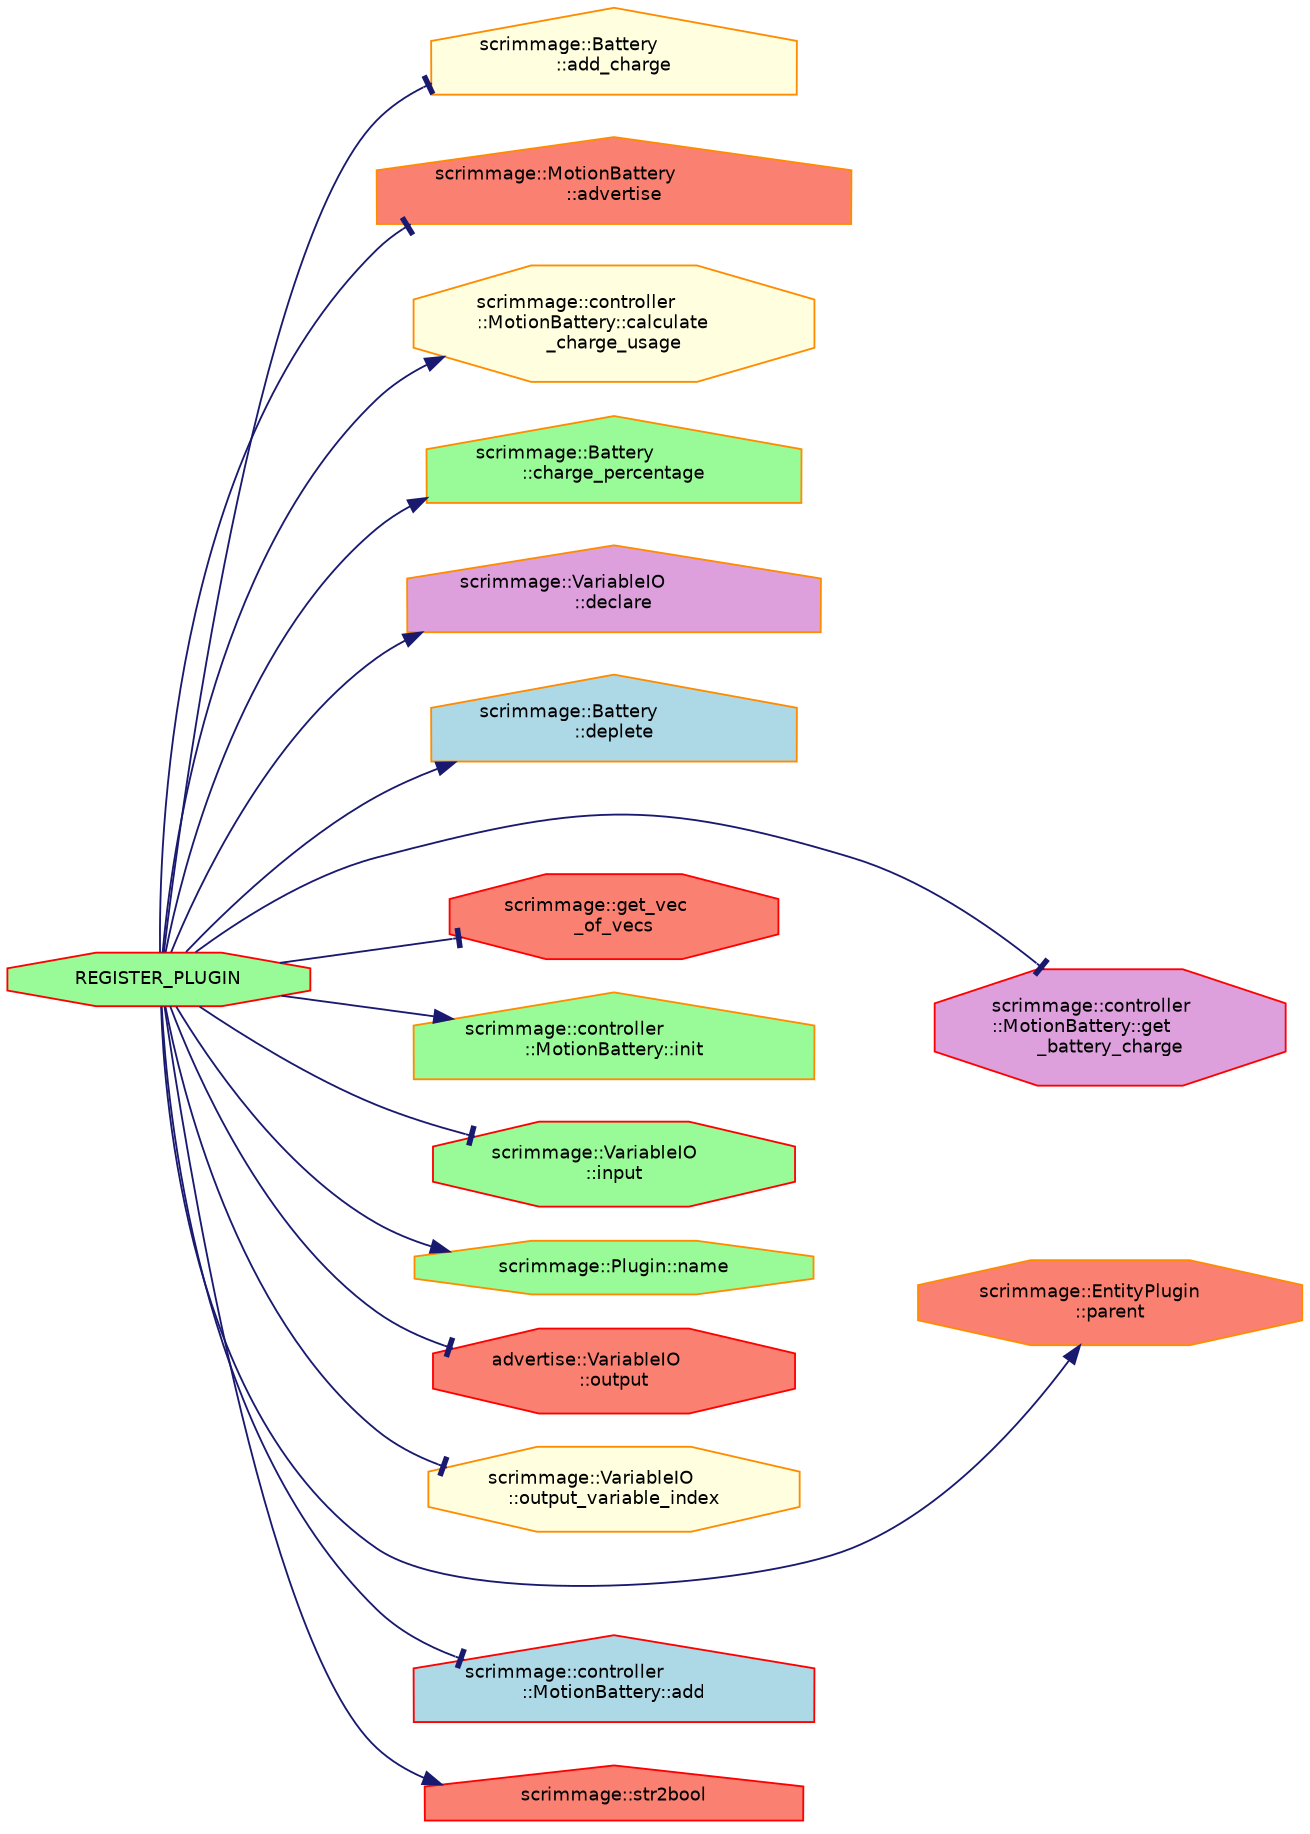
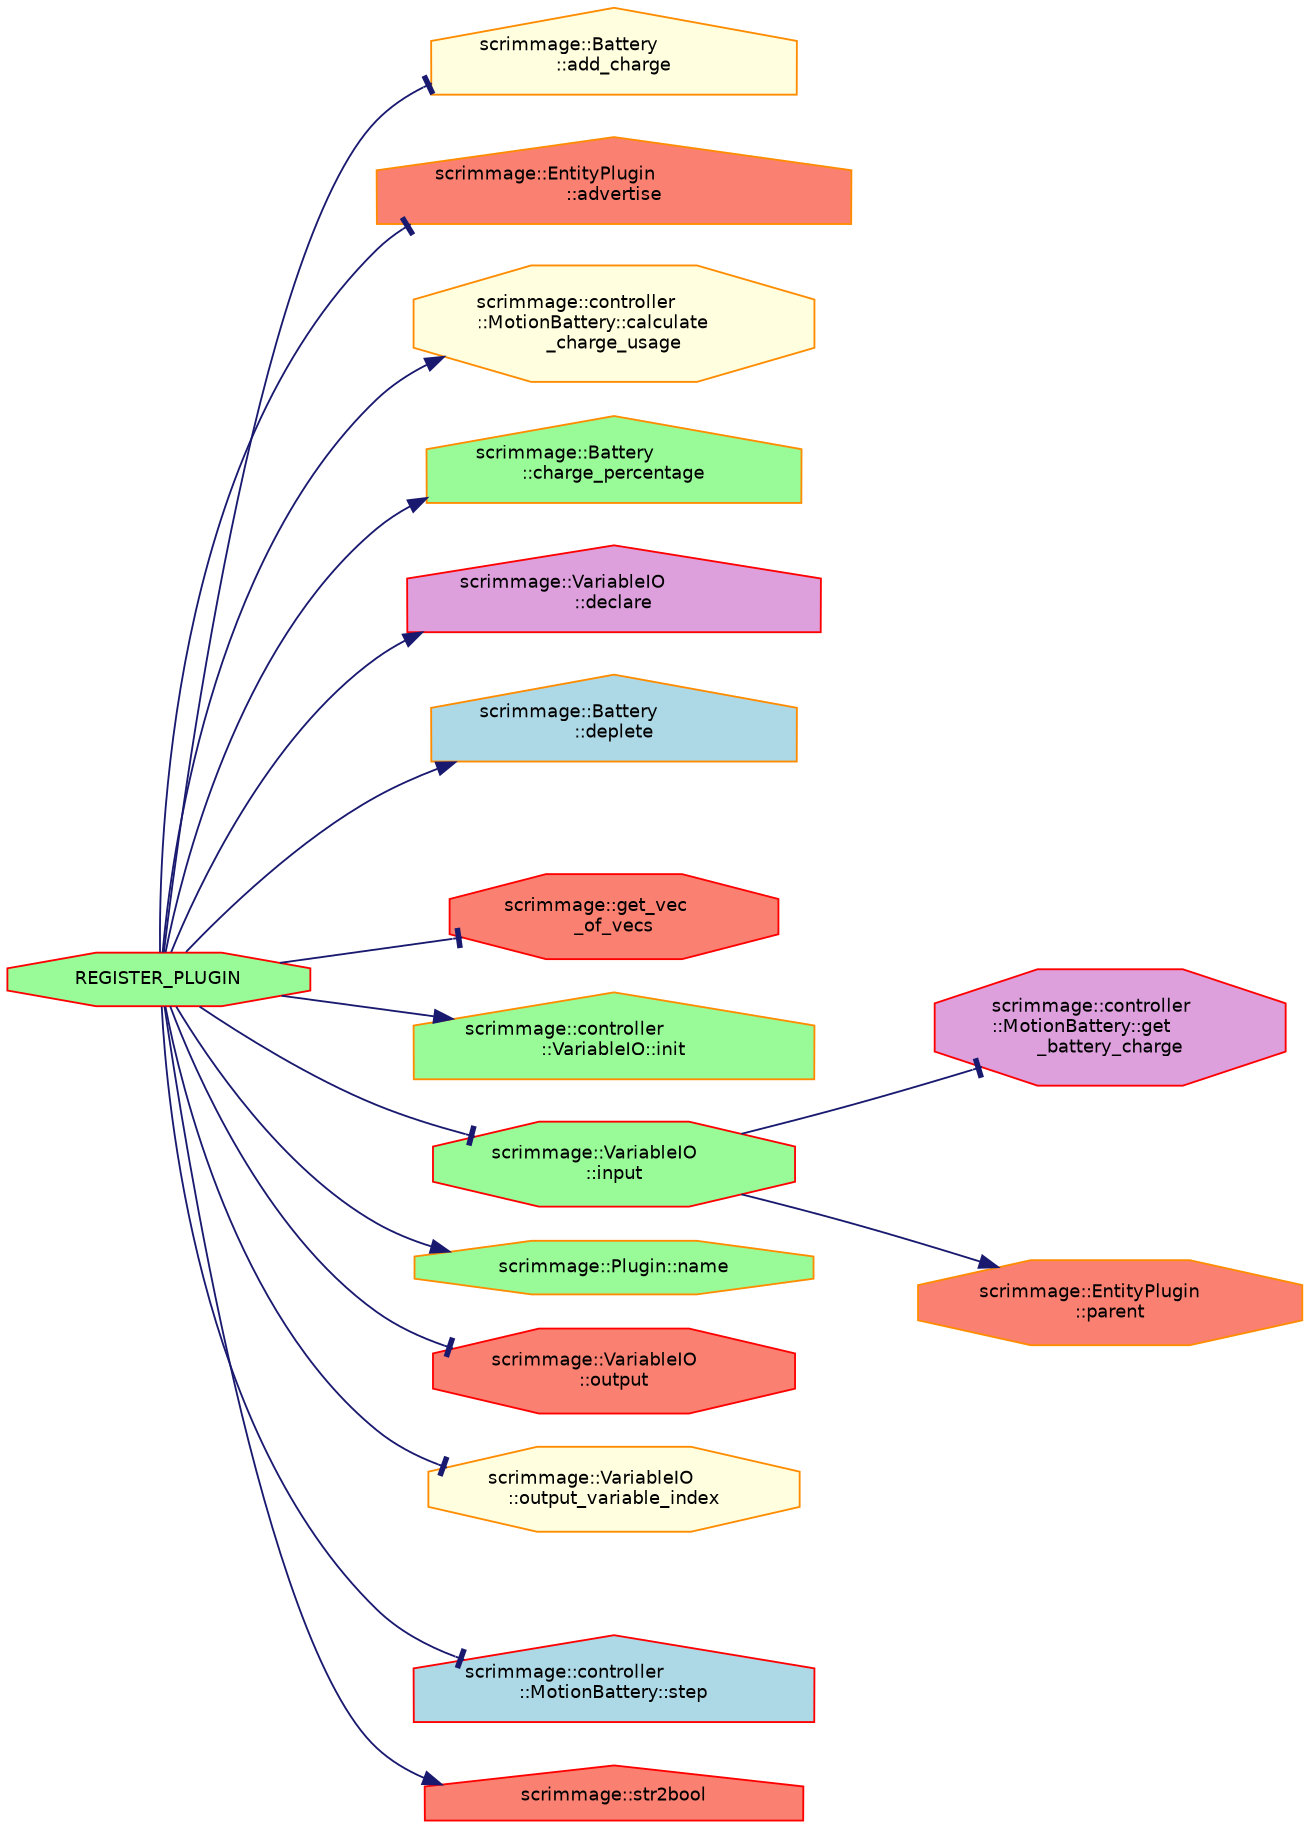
(614, 185) -> (614, 185)
(614, 593) -> (614, 593)
(619, 815) -> (857, 1103)
(614, 1040) -> (614, 1040)
(614, 1371) -> (614, 1371)
(458, 1576) -> (861, 1226)
(614, 1683) -> (614, 1683)
